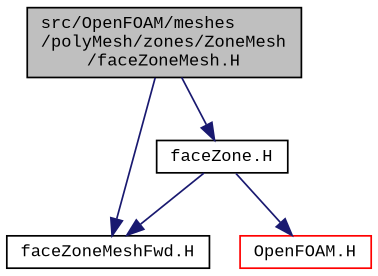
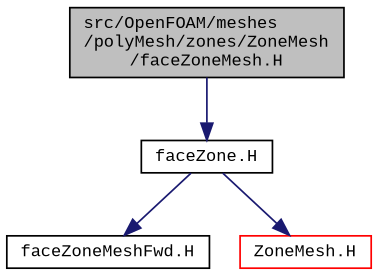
(136, 148) -> none
(306, 252) -> (306, 252)
